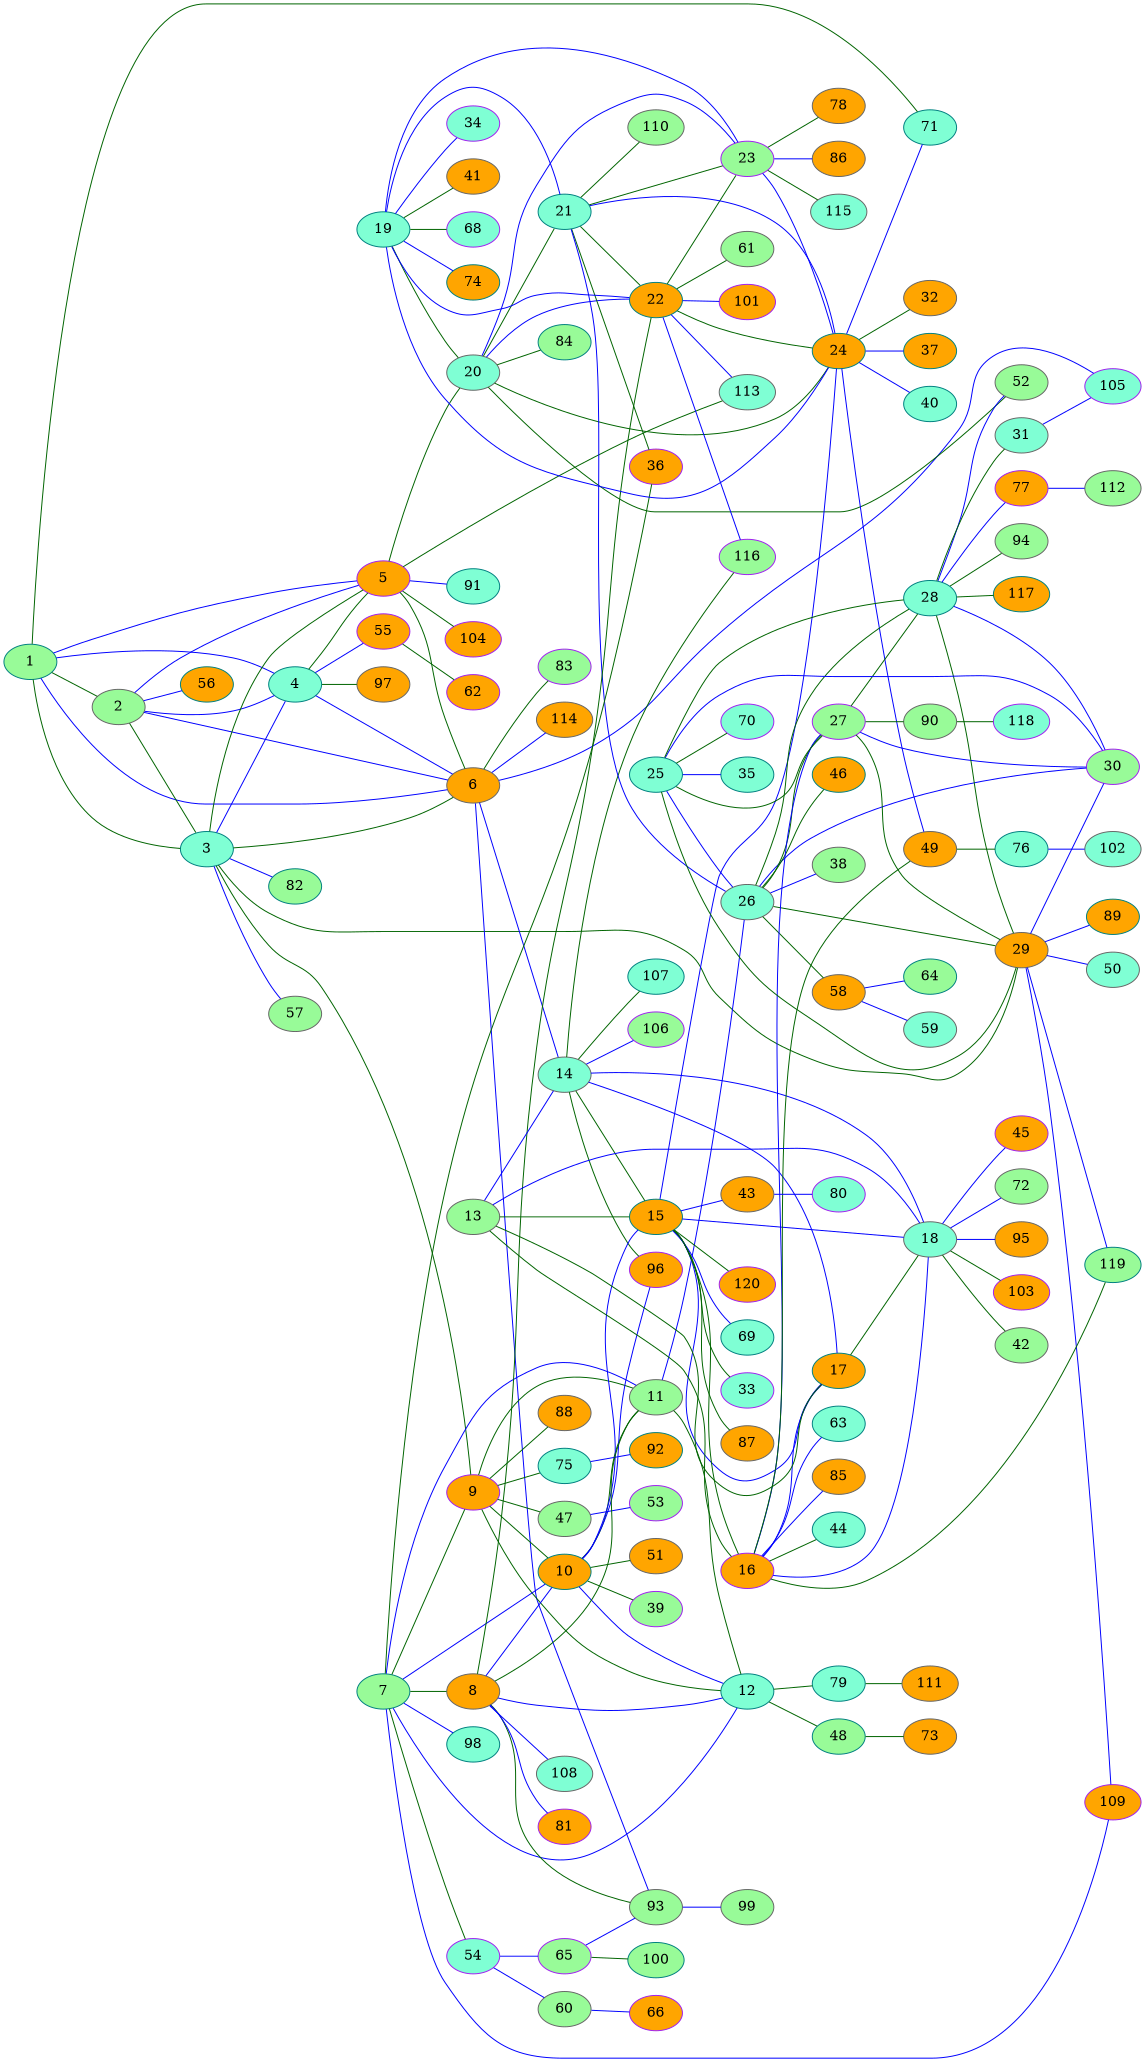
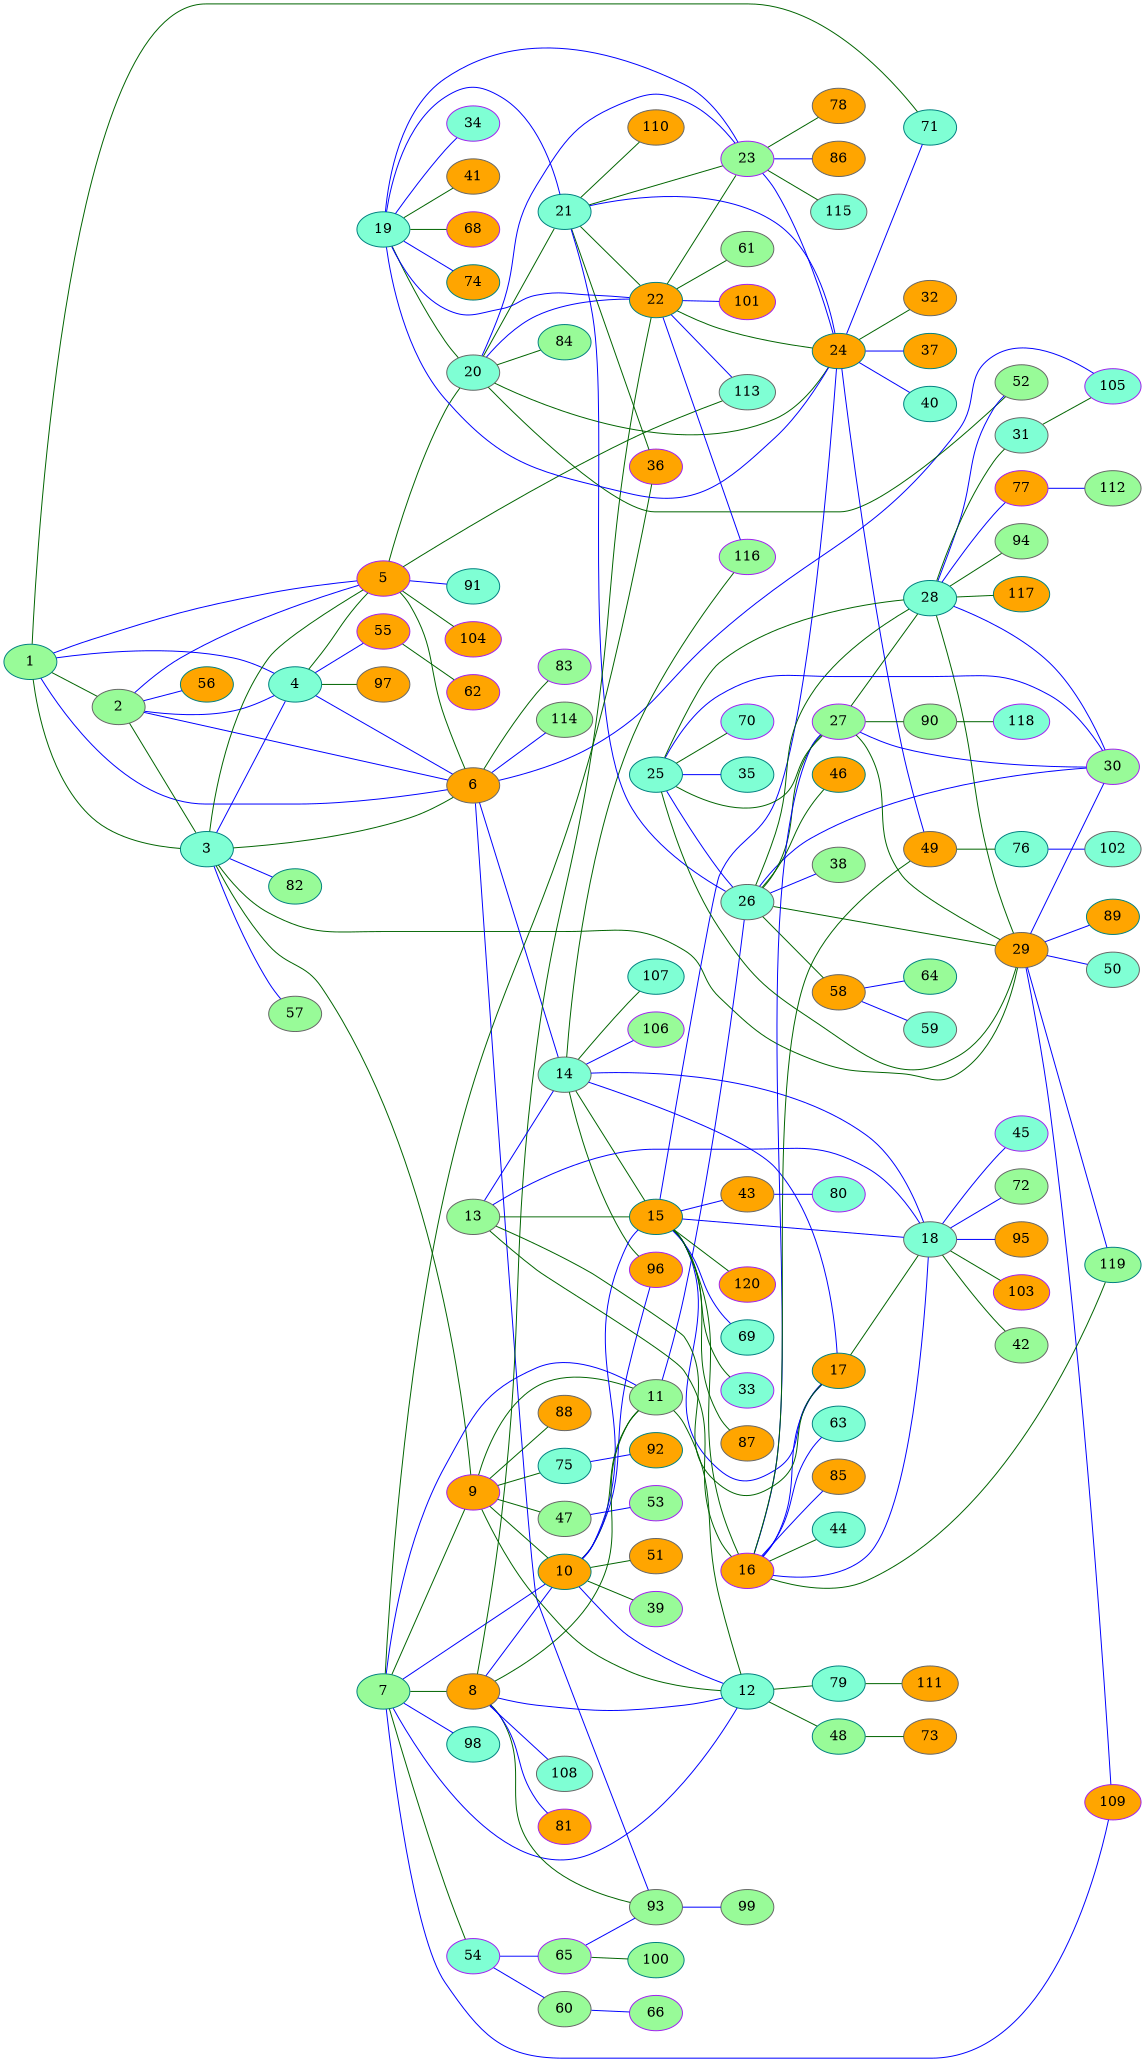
(656, 127) -> (656, 127)
(473, 229) -> (473, 229)
(1067, 411) -> (1067, 411)
(565, 720) -> (565, 720)
(1022, 1134) -> (1022, 1134)
(656, 2013) -> (656, 2013)
